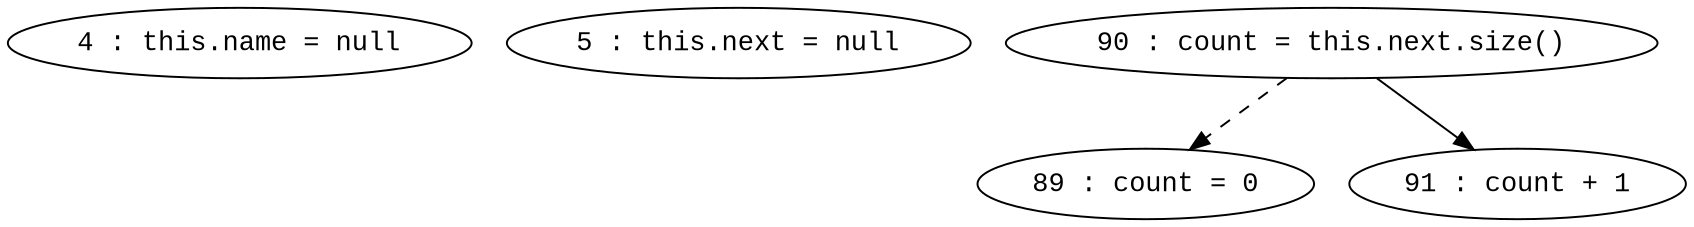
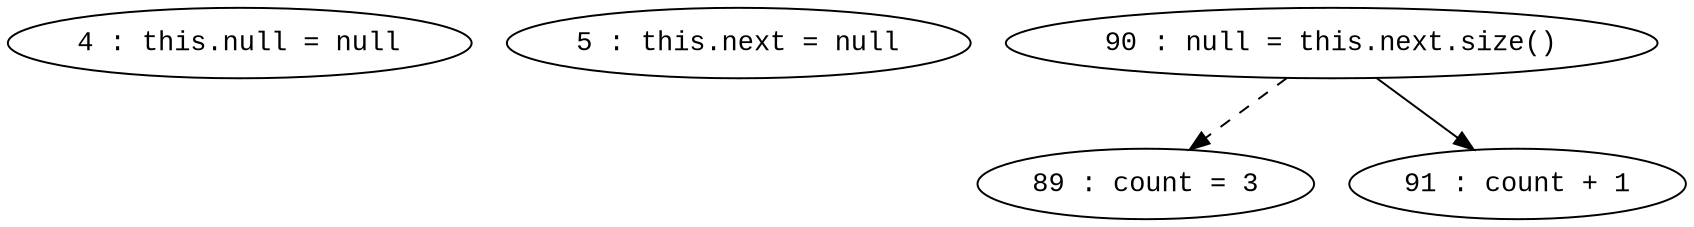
(240, 43) -> (240, 43)
(1332, 43) -> (1332, 43)
(1146, 184) -> (1146, 184)
